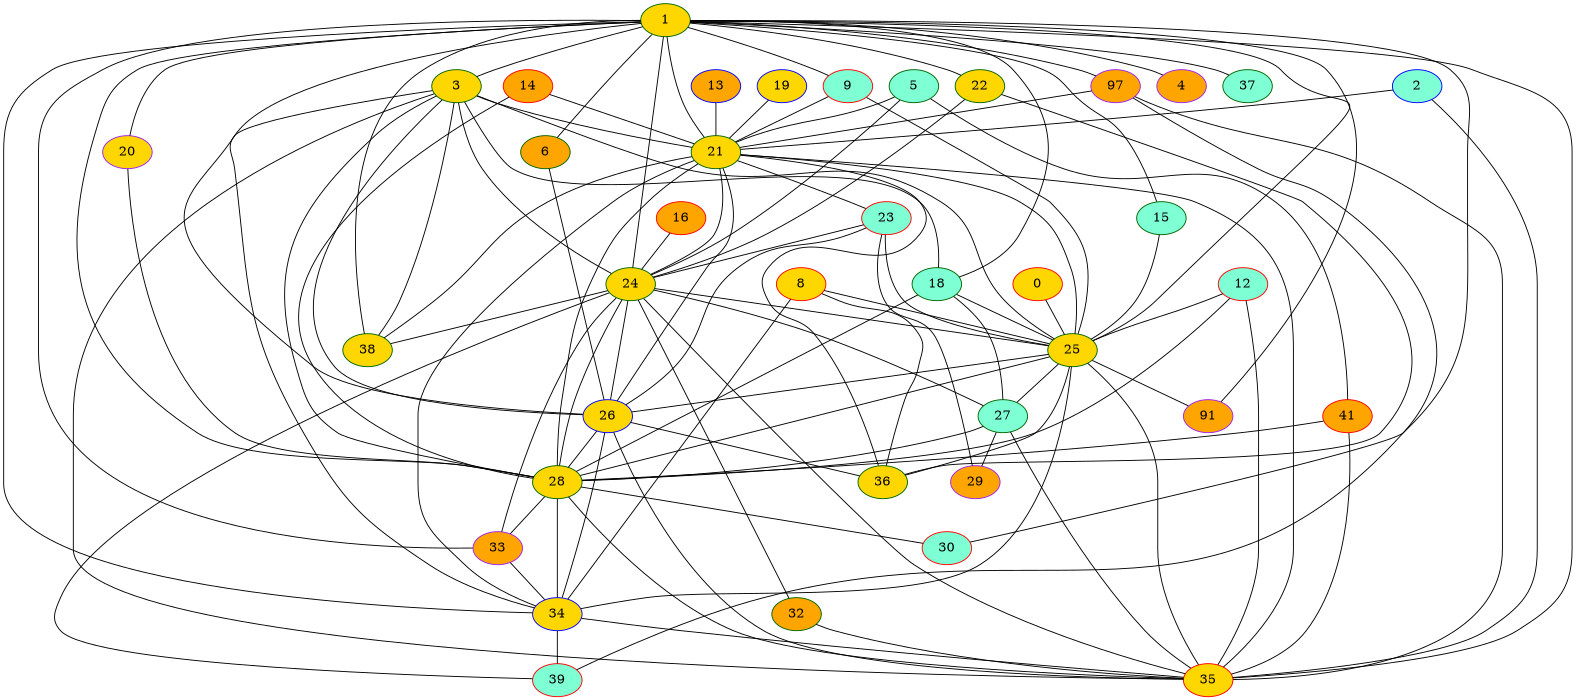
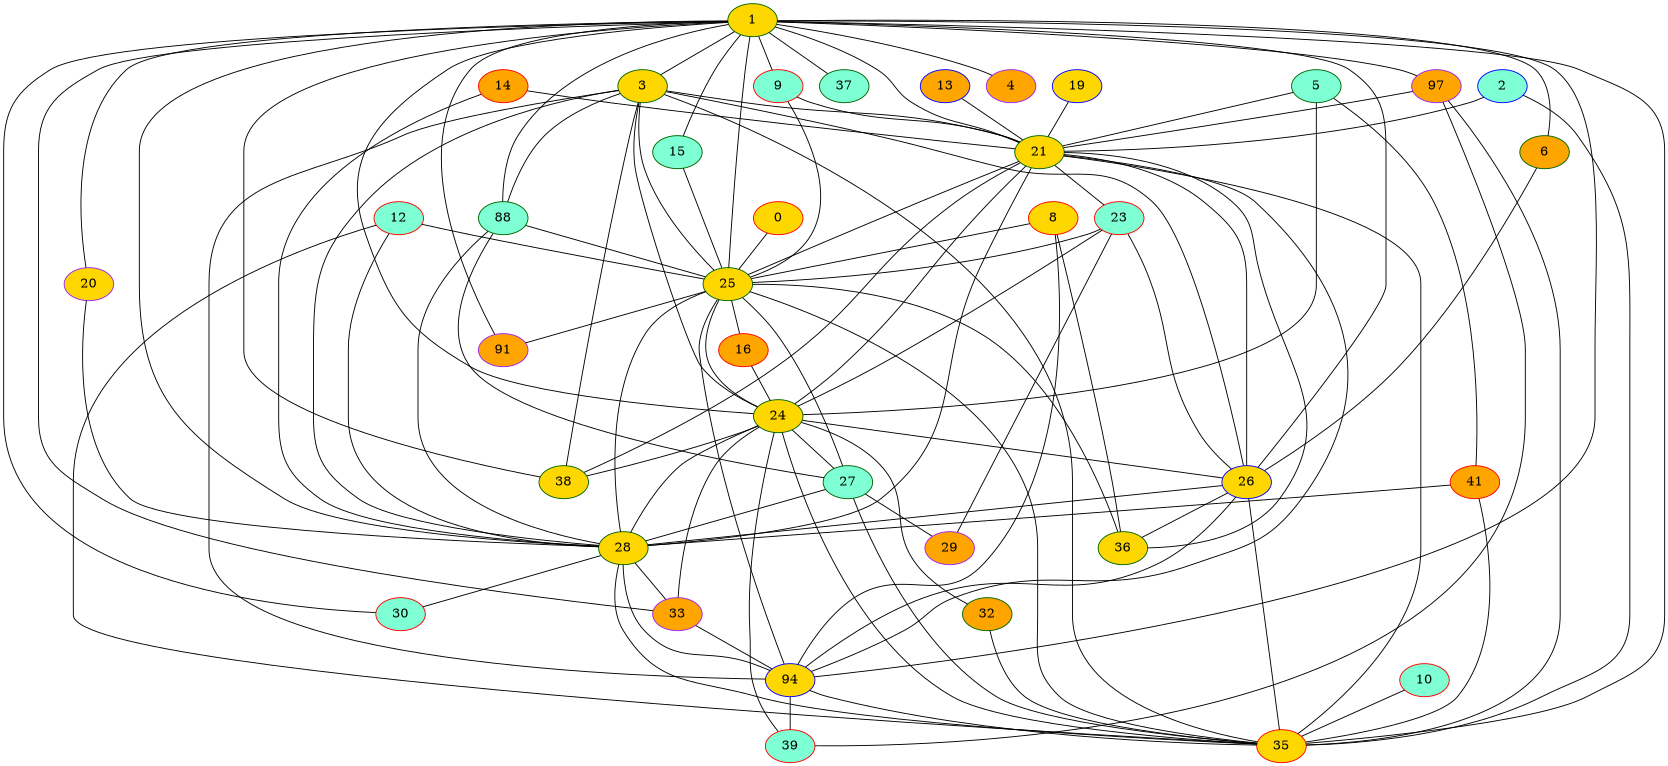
(980, 86) -> none
(937, 284) -> (503, 218)
(830, 385) -> (736, 317)
(557, 614) -> (790, 680)
none -> (1424, 680)
